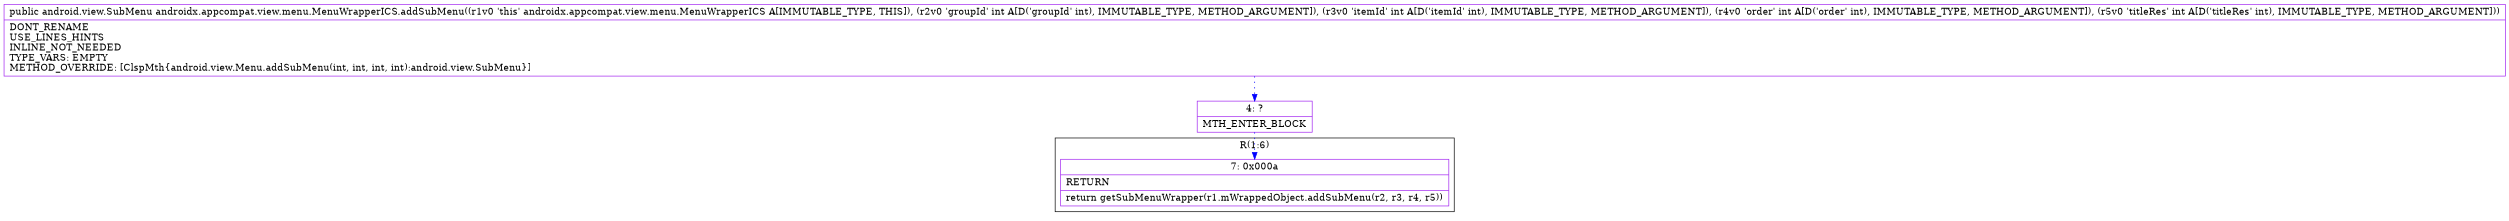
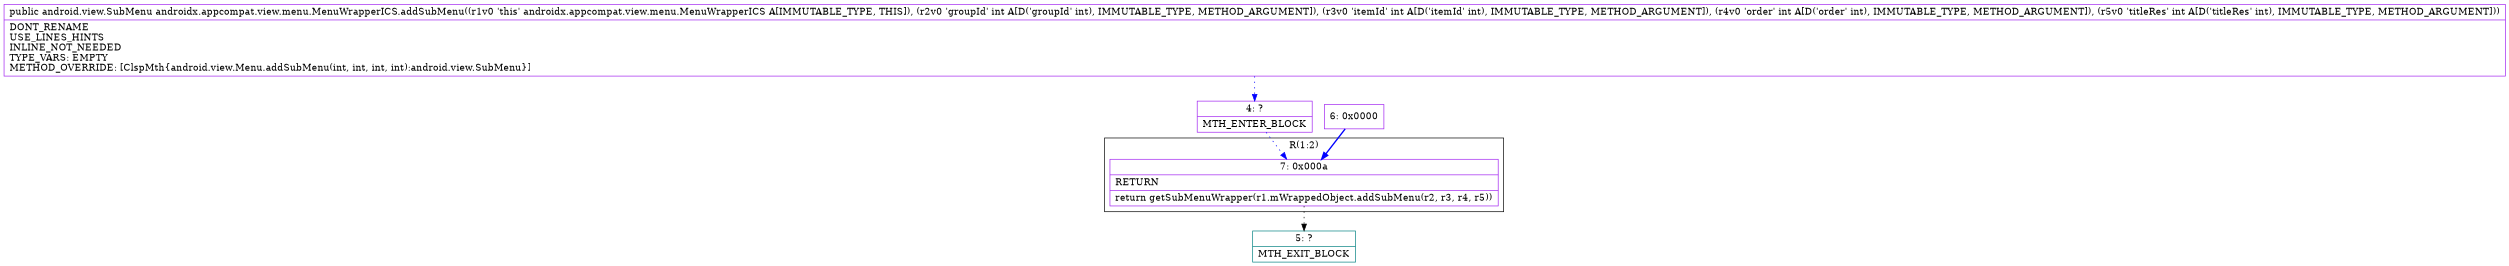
none -> (1354, 117)
(1255, 146) -> (1304, 146)
none -> (1304, 247)
